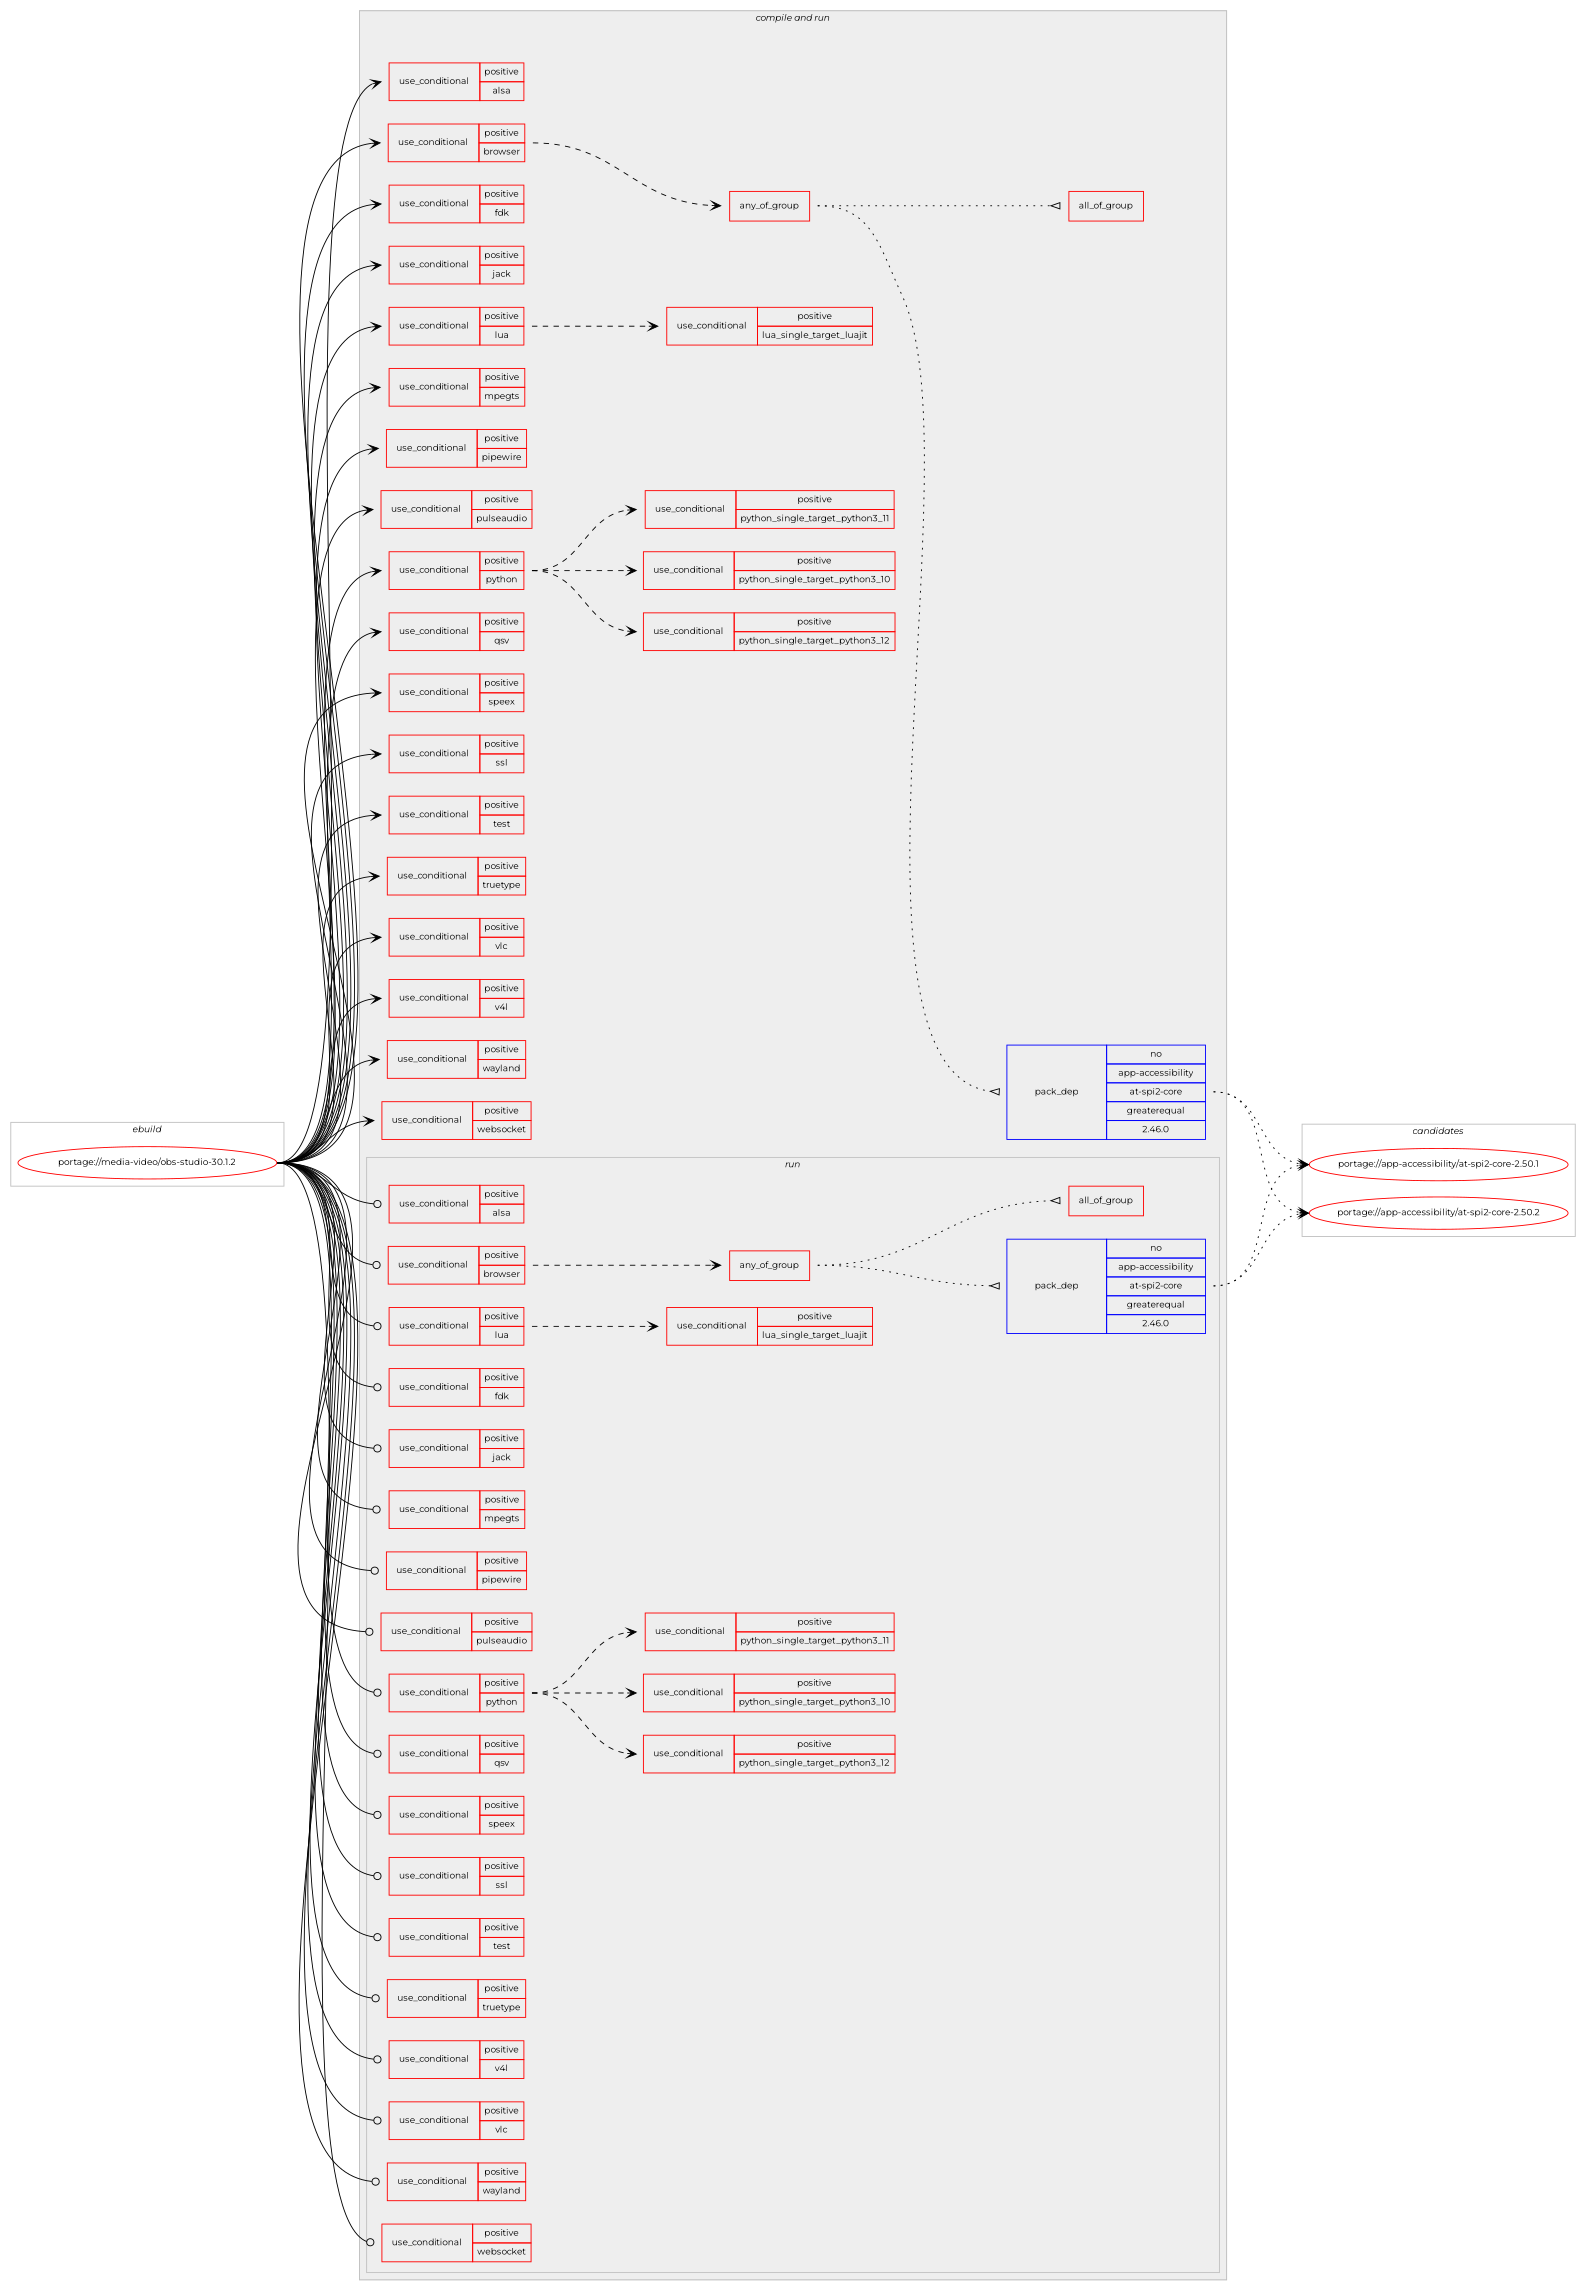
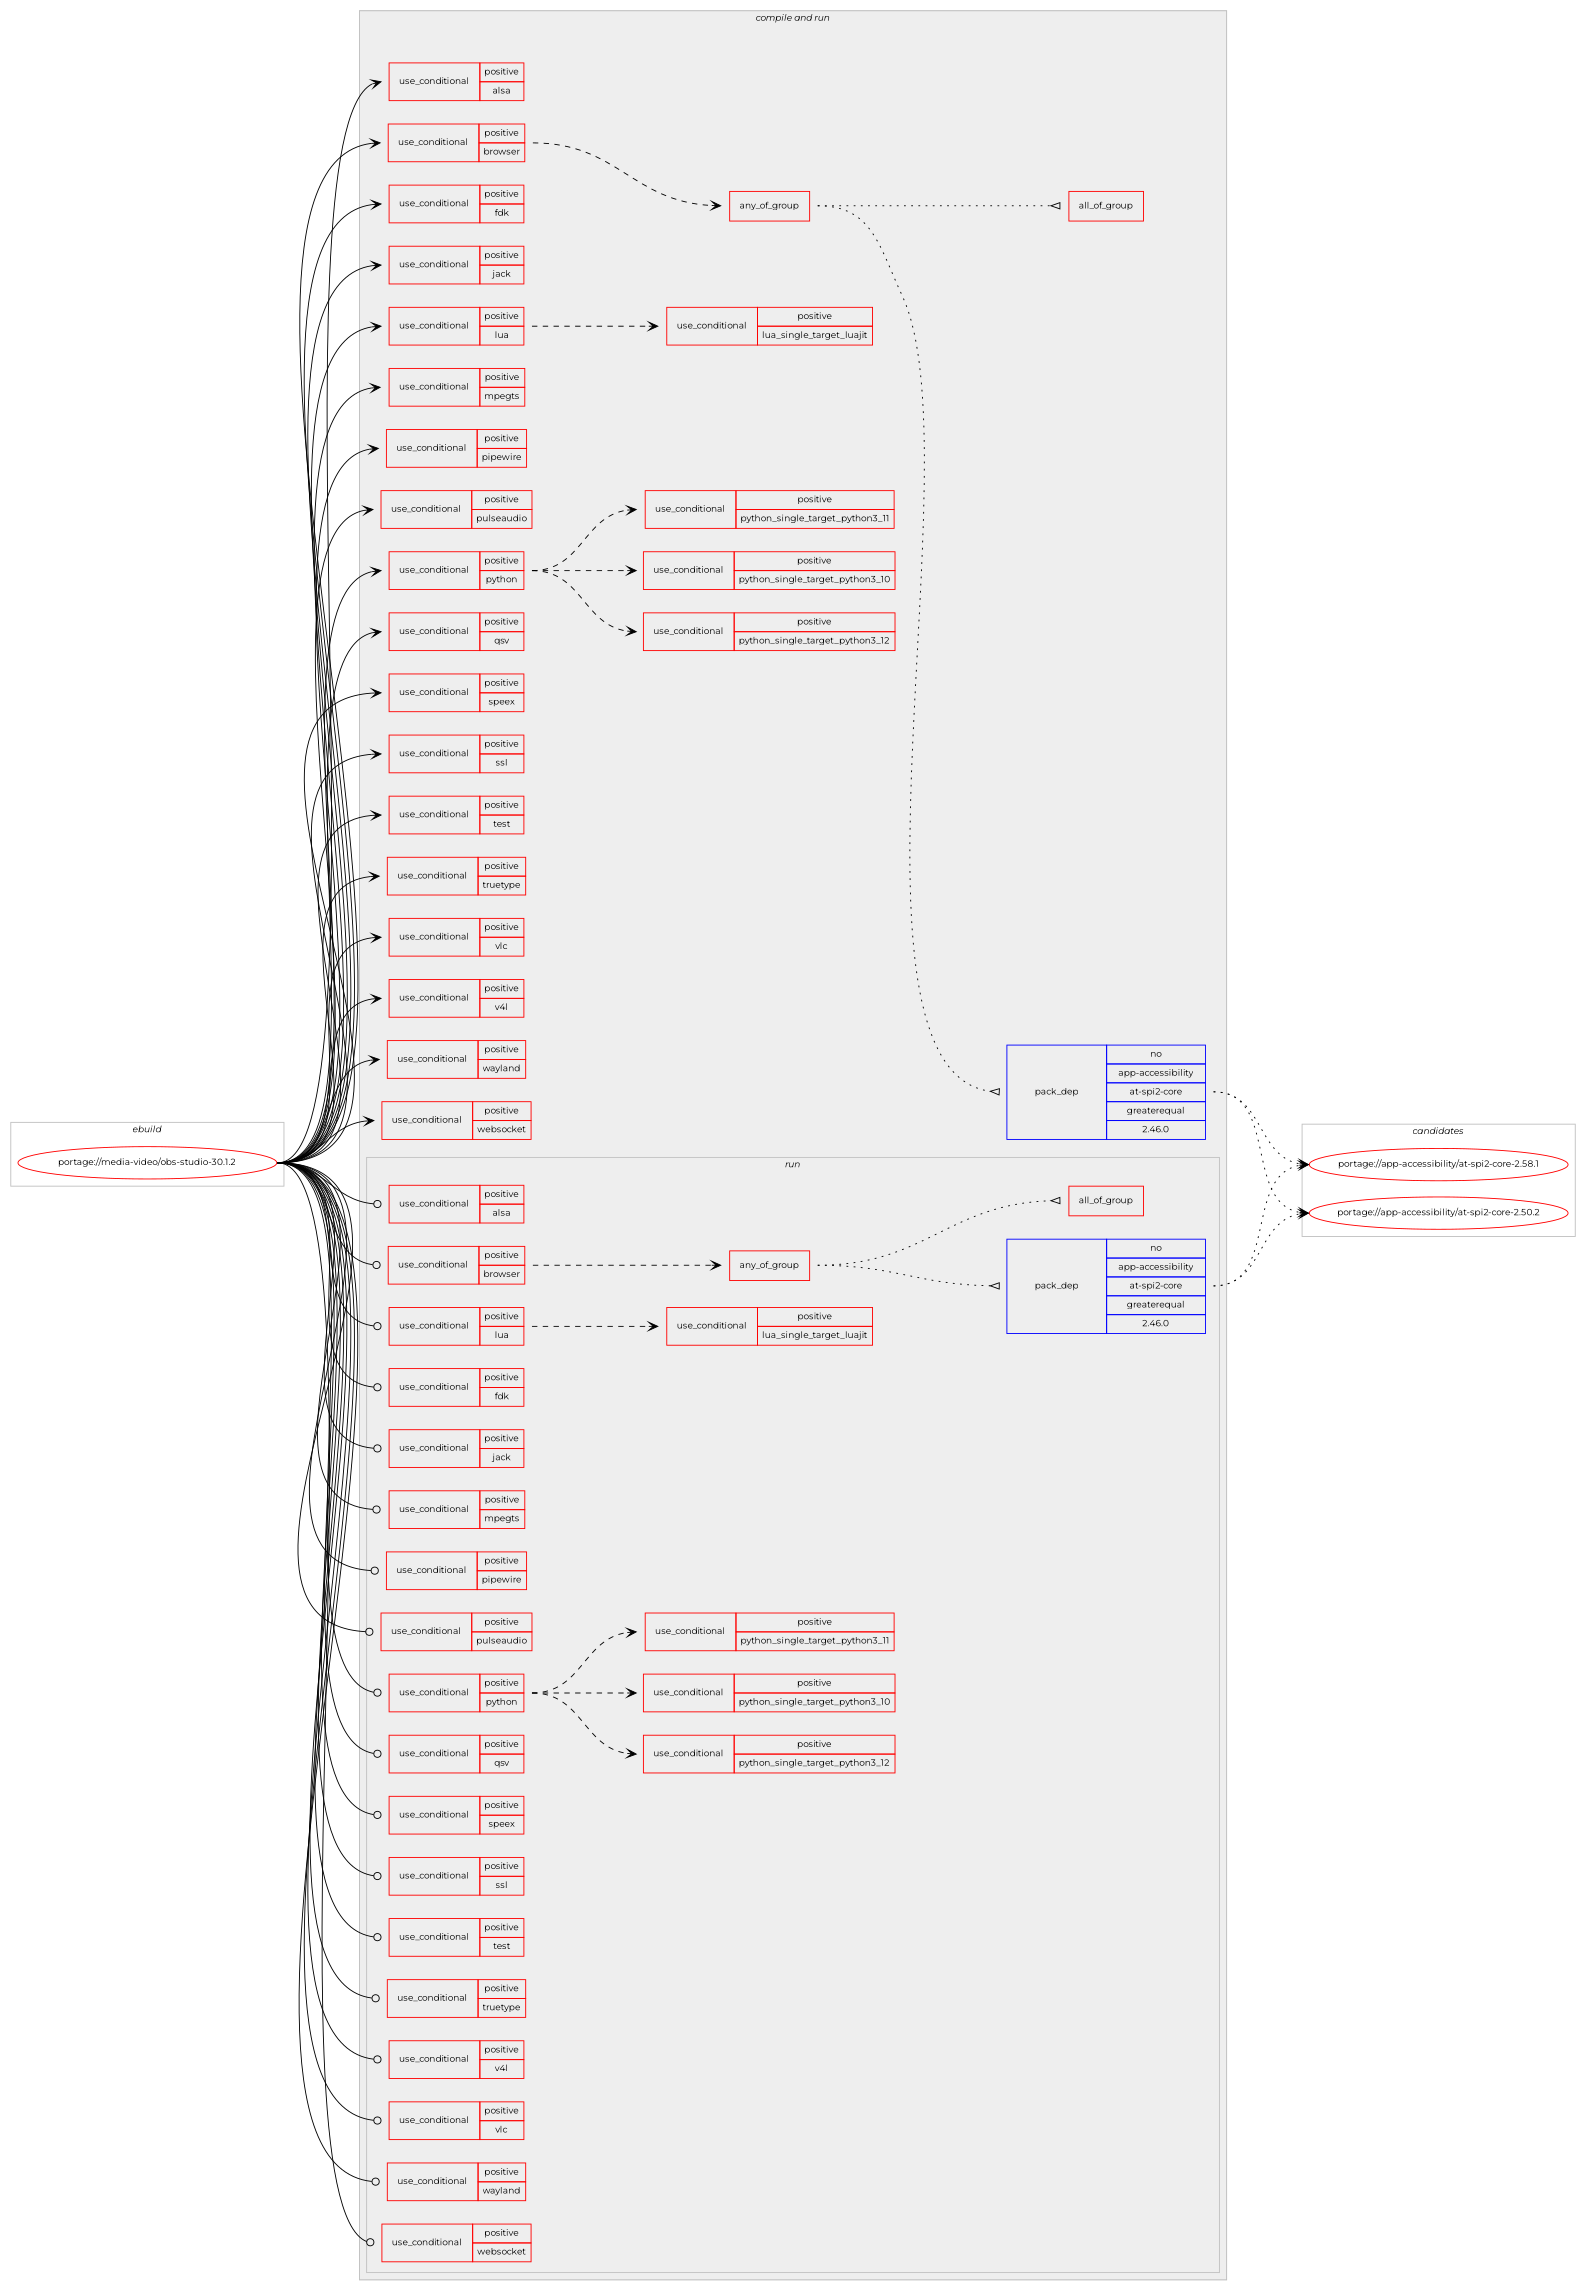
(1439, 1165) -> (1439, 1165)
